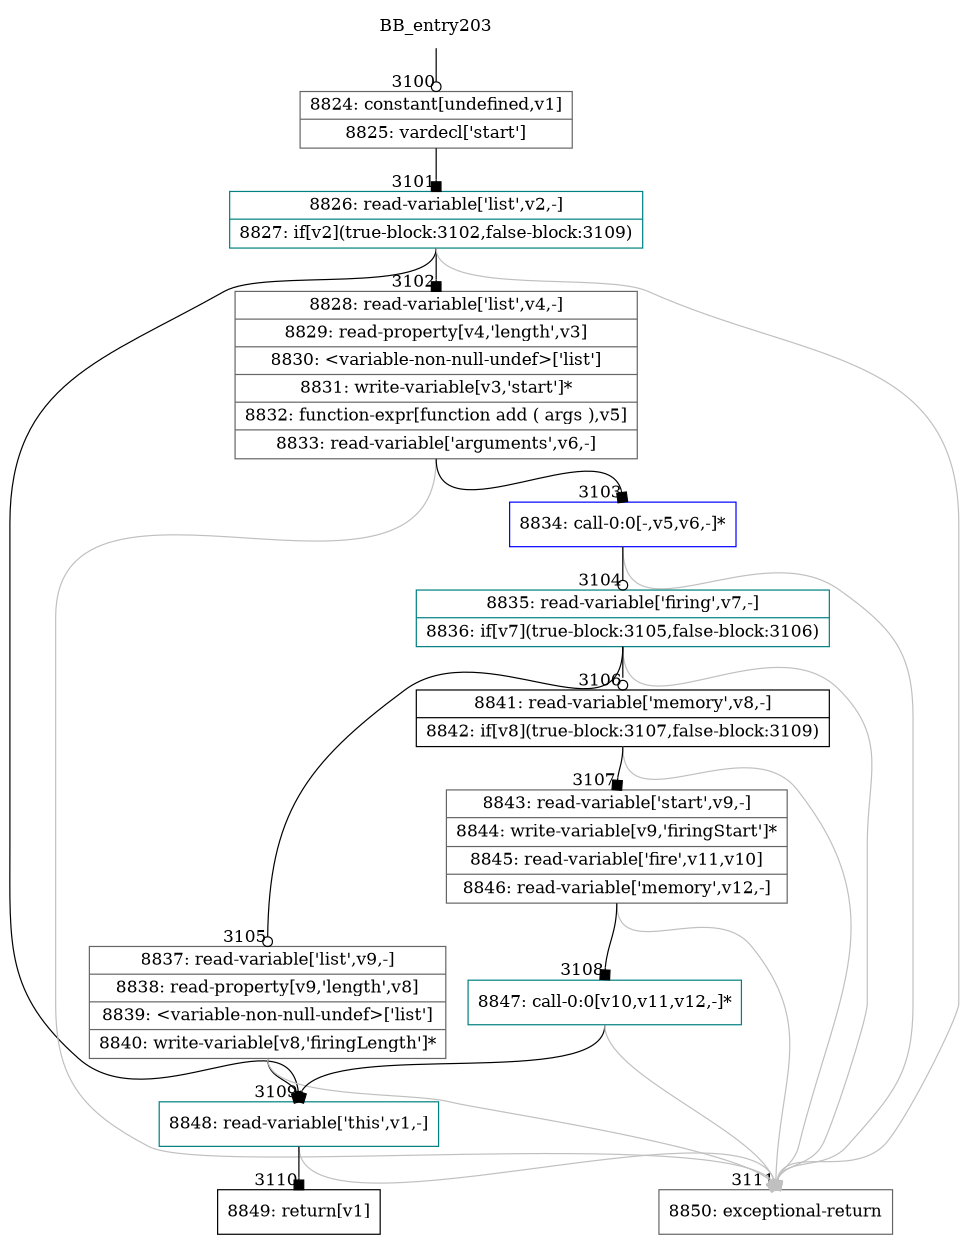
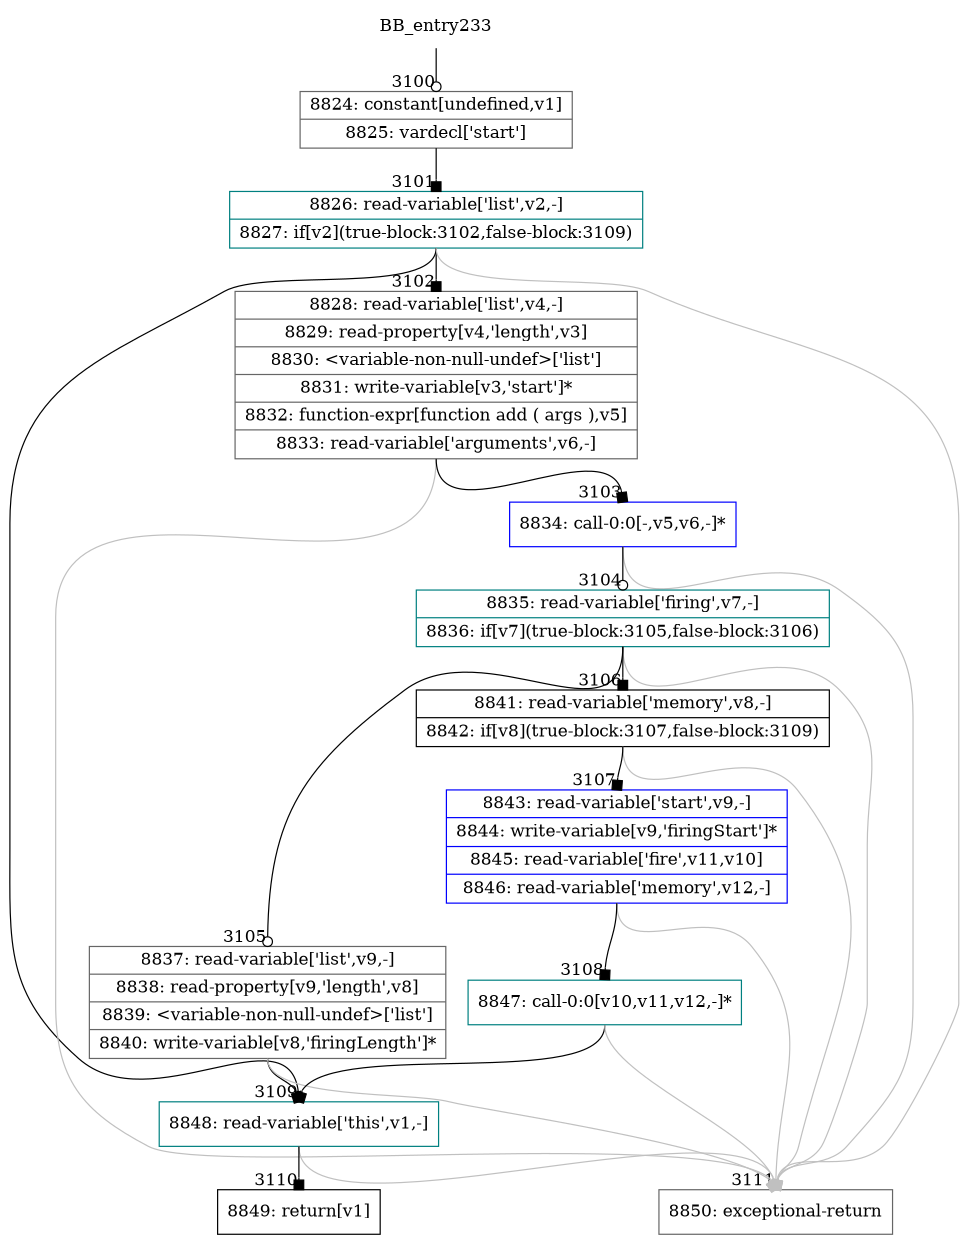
(436, 26) -> (436, 26)
(623, 662) -> (623, 662)
(617, 847) -> (617, 847)
